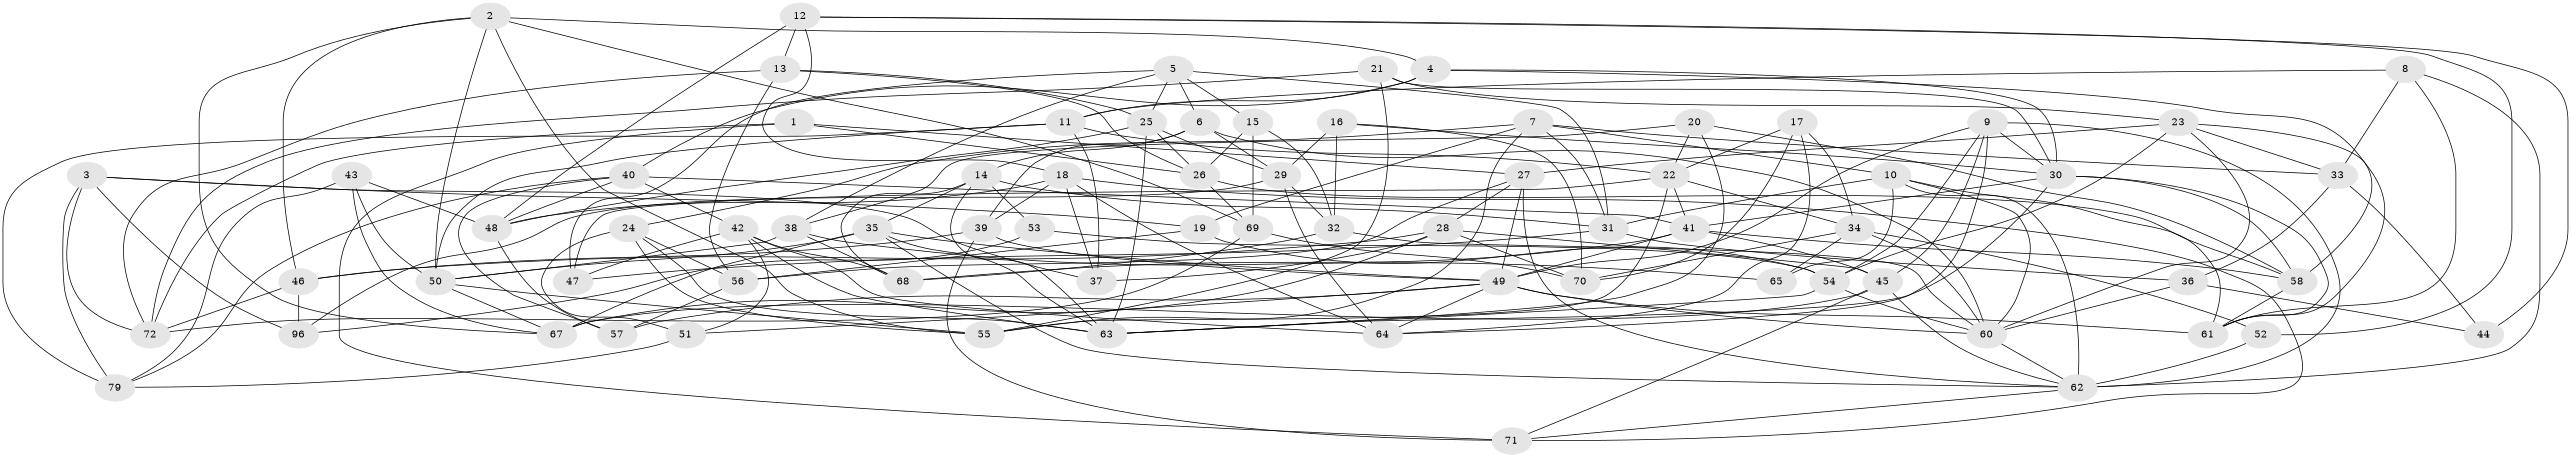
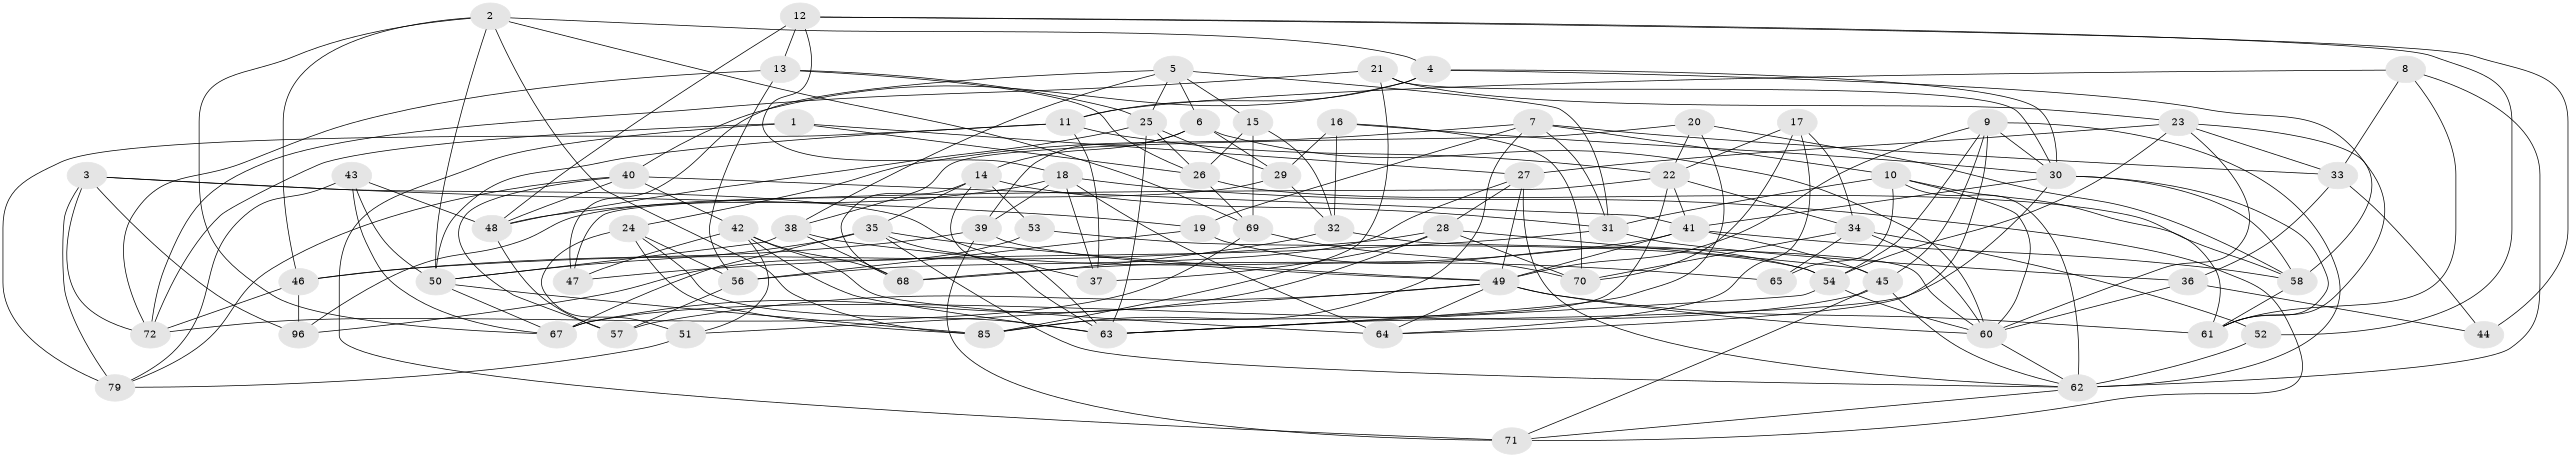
(1335, 281) -> none
(985, 335) -> (985, 335)
